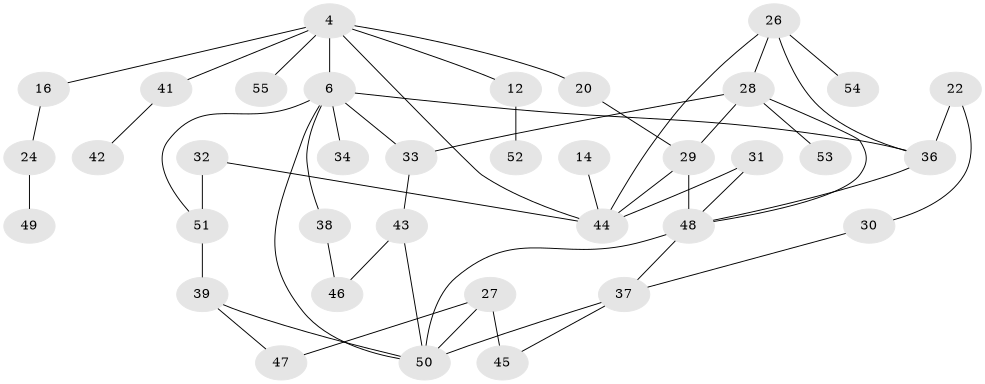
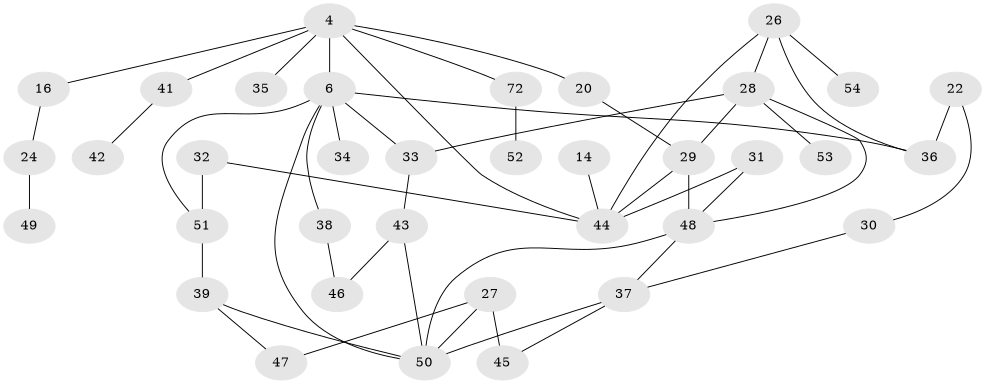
(261, 89) -> (261, 89)
(516, 89) -> (516, 89)
(861, 184) -> none
